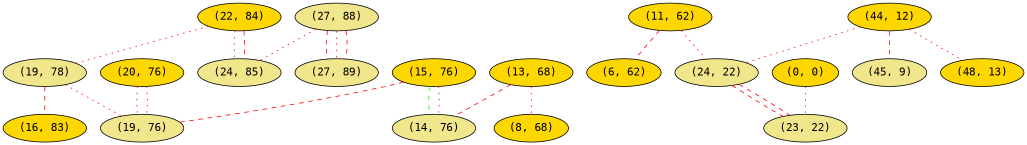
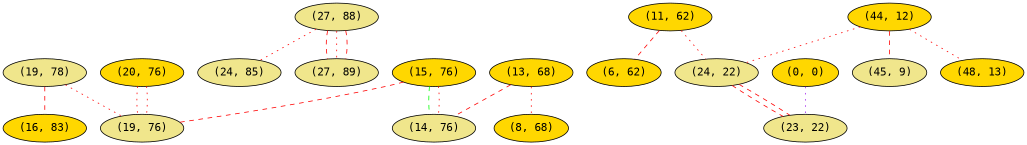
(239, 17) -> none
